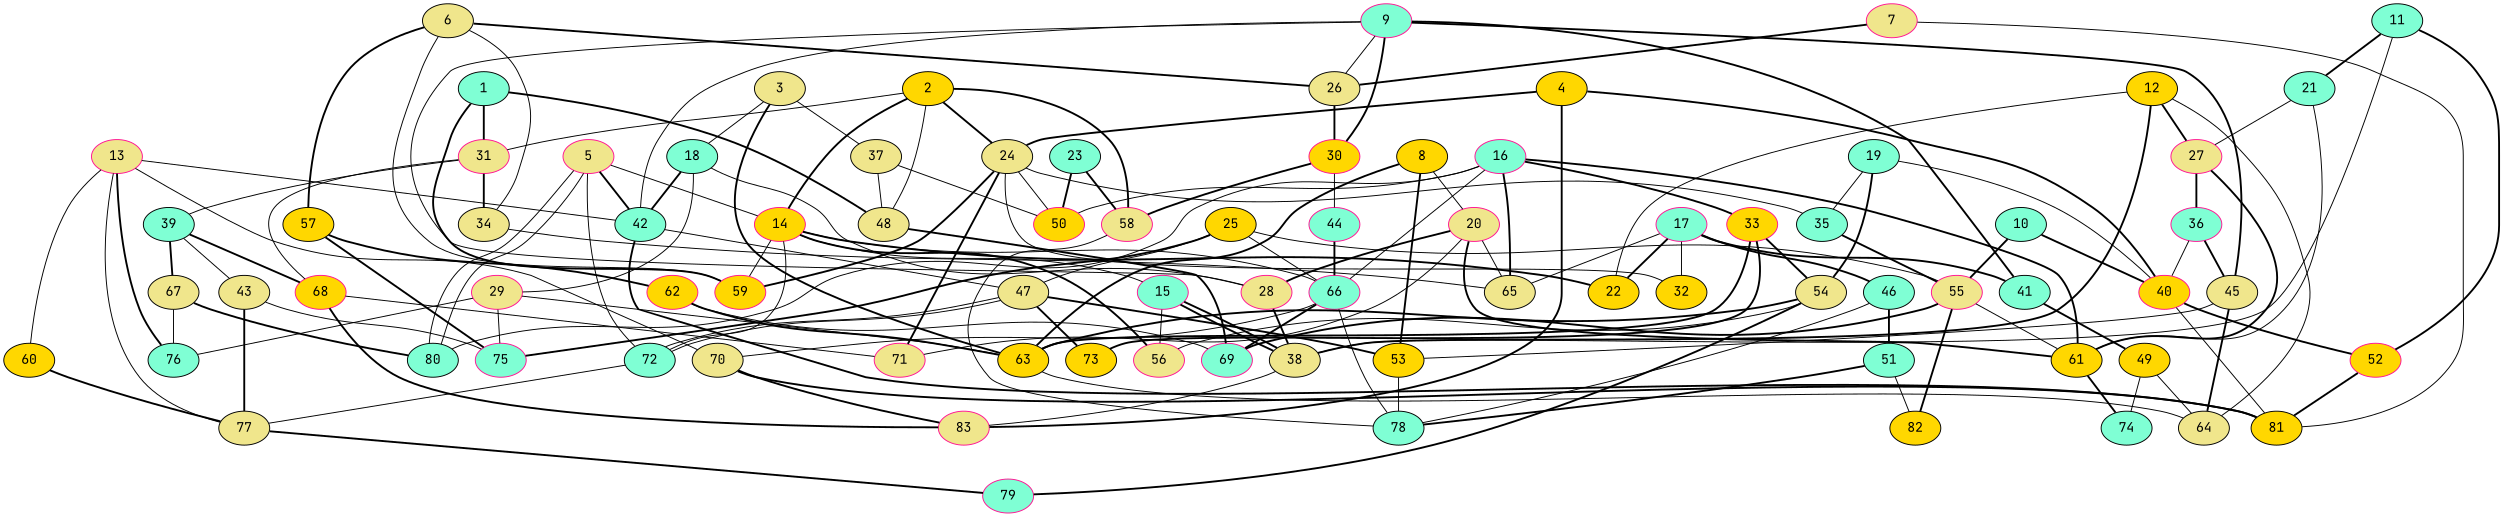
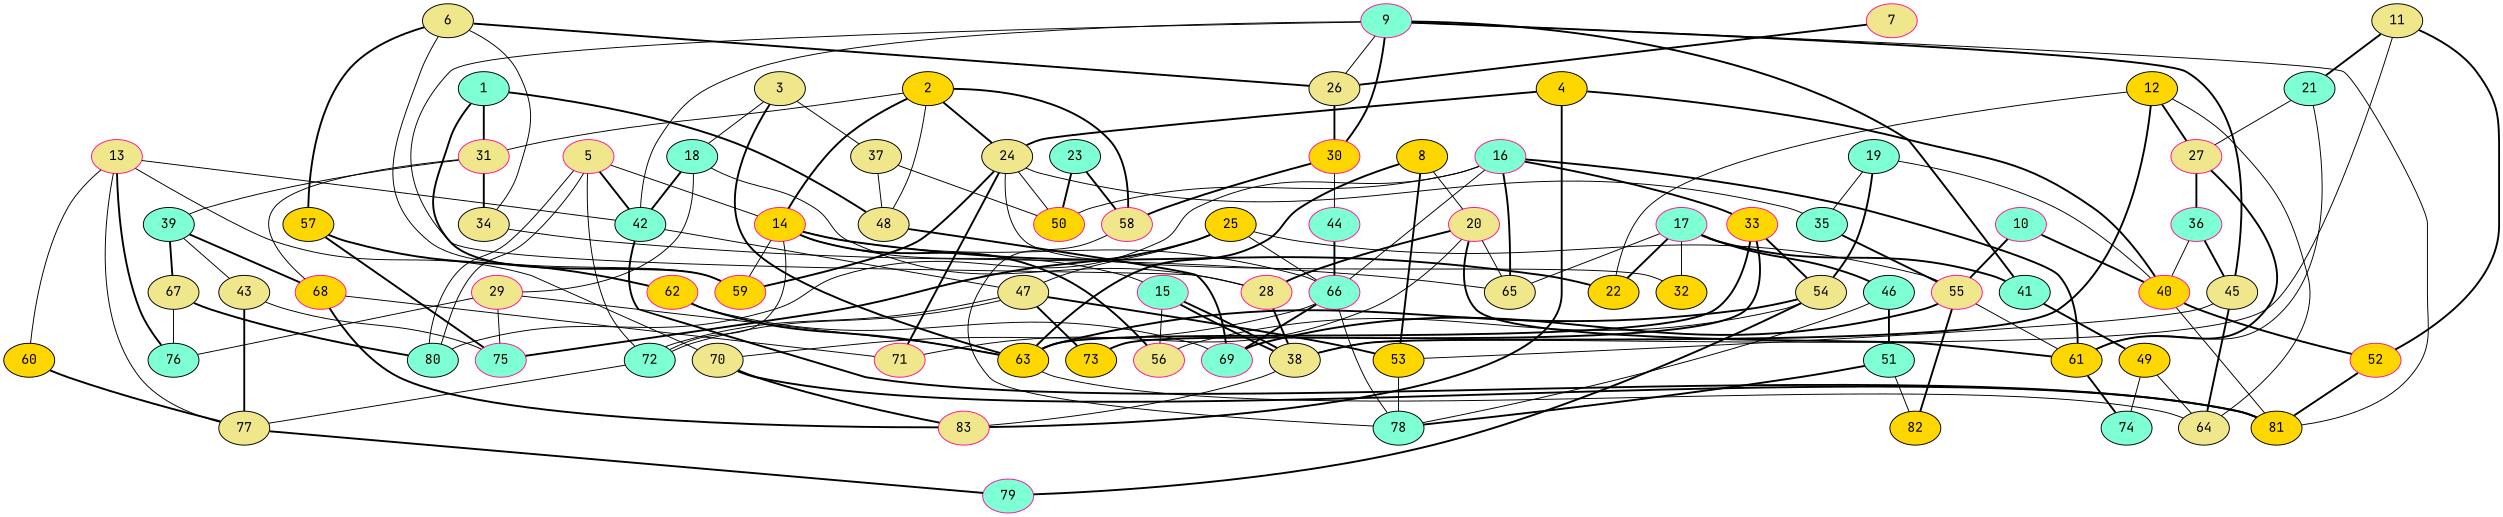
(2397, 21) -> (2397, 21)
(2397, 81) -> (2104, 54)
(2021, 224) -> (2021, 224)
